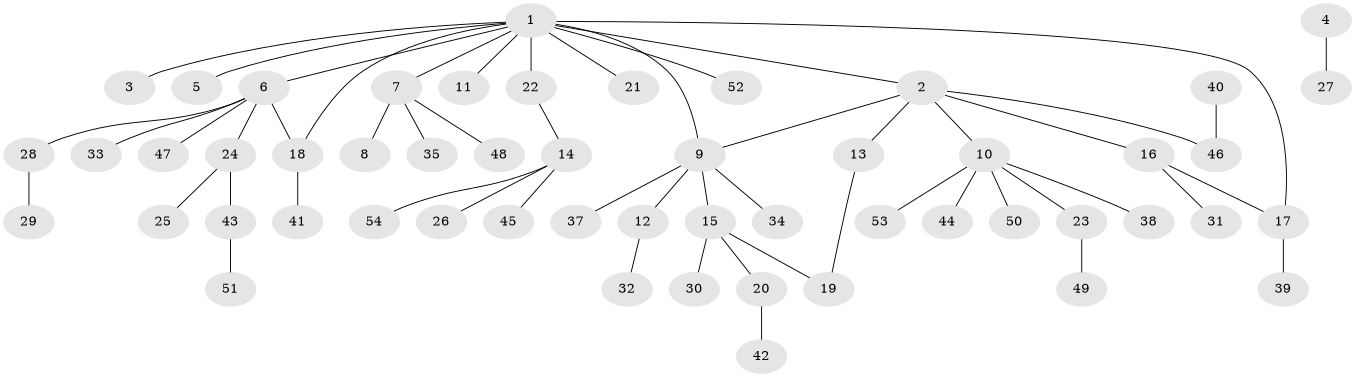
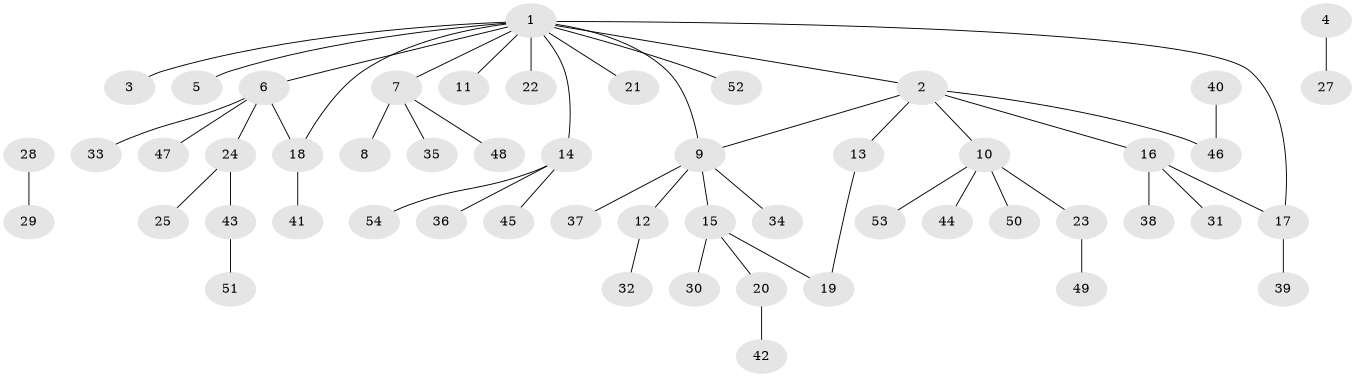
(147, 121) -> none
(549, 121) -> (568, 84)
(1068, 186) -> (1149, 189)
(441, 222) -> (441, 222)
